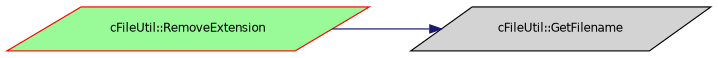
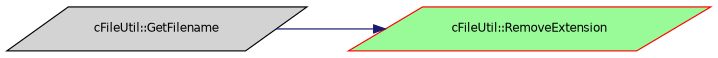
(381, 29) -> (325, 29)
